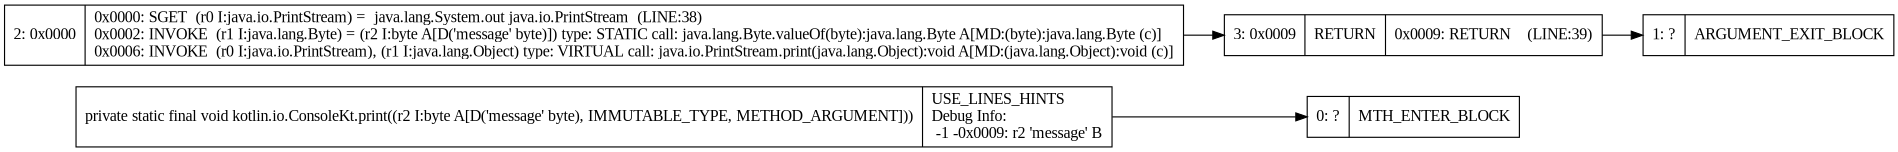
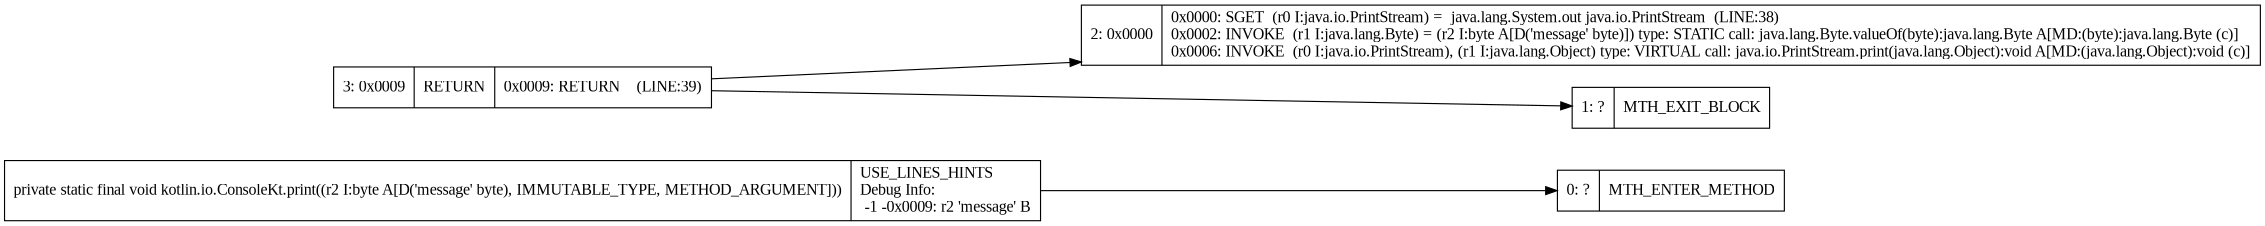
(1198, 35) -> (891, 71)
(1789, 35) -> (1692, 107)
(1434, 116) -> (1692, 190)
